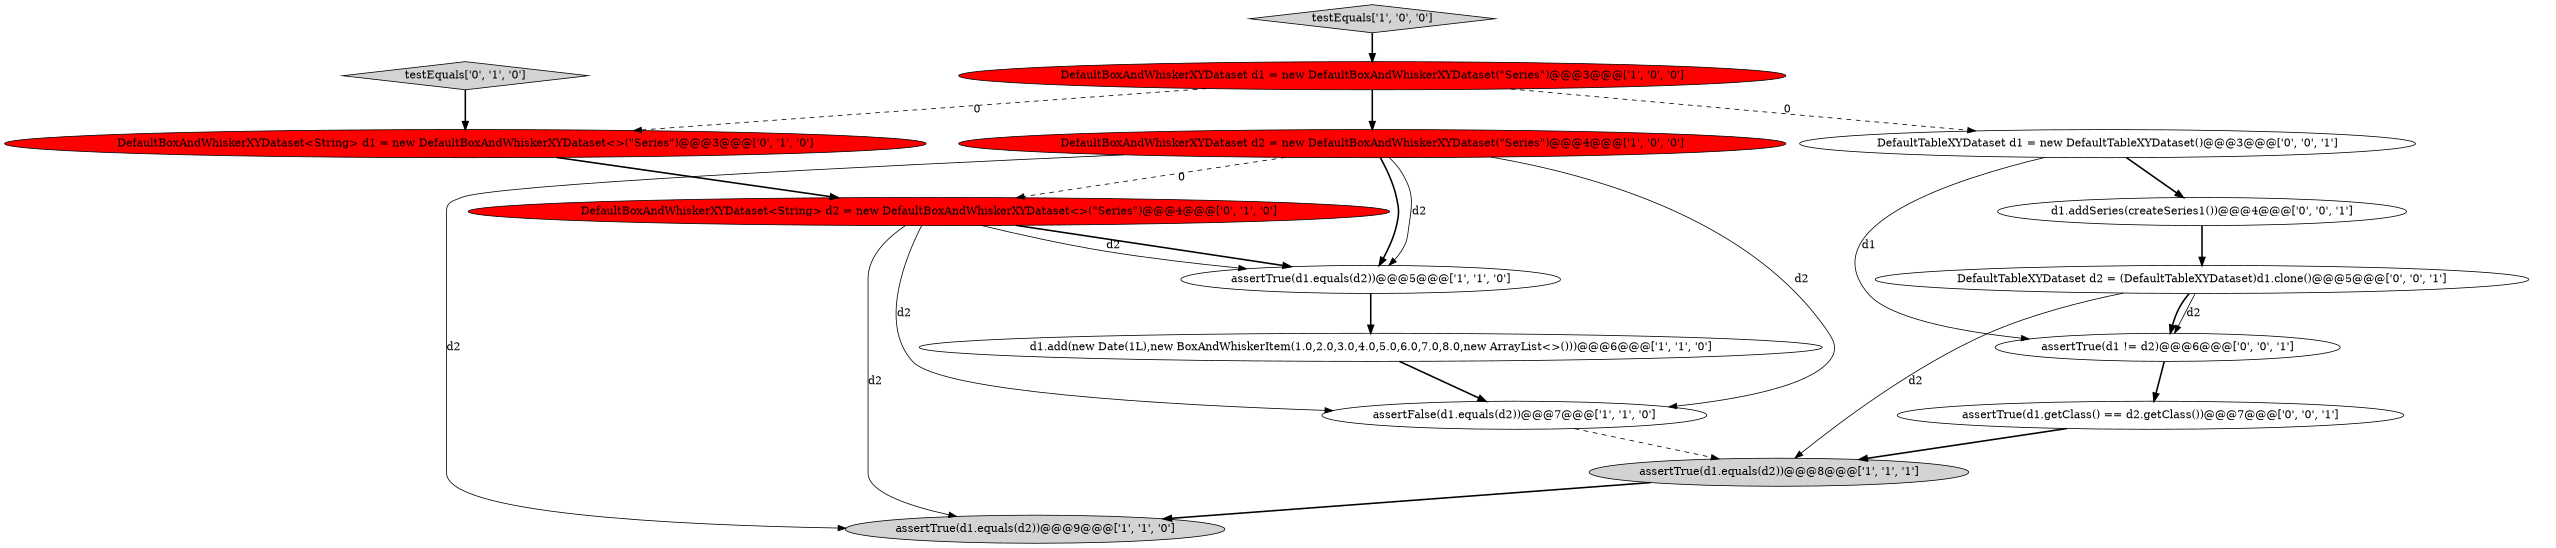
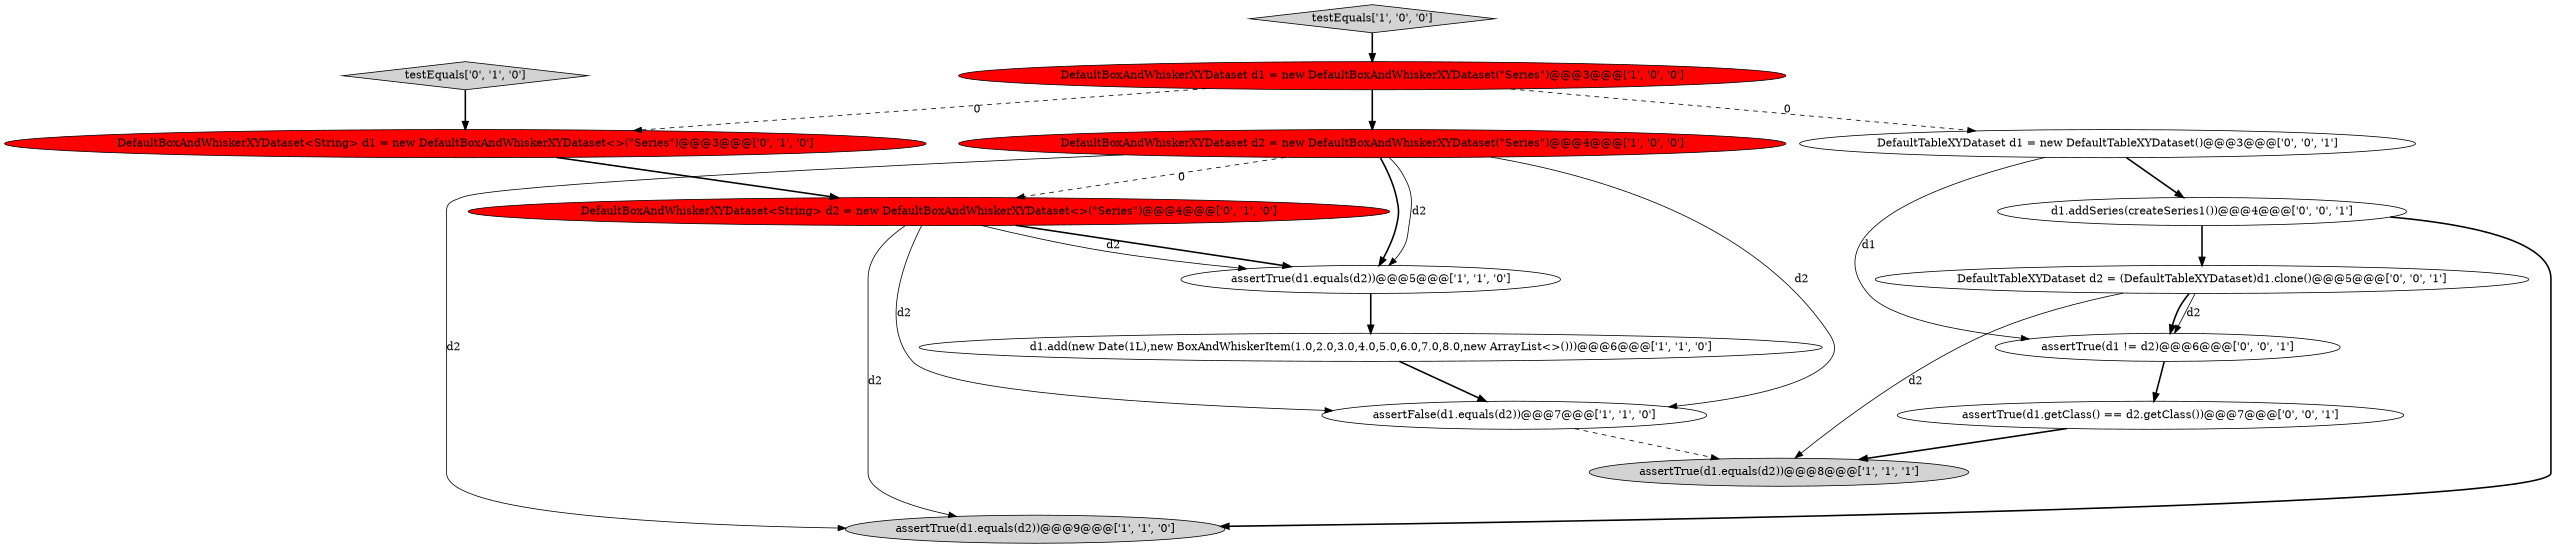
(1411, 500) -> (2079, 509)
